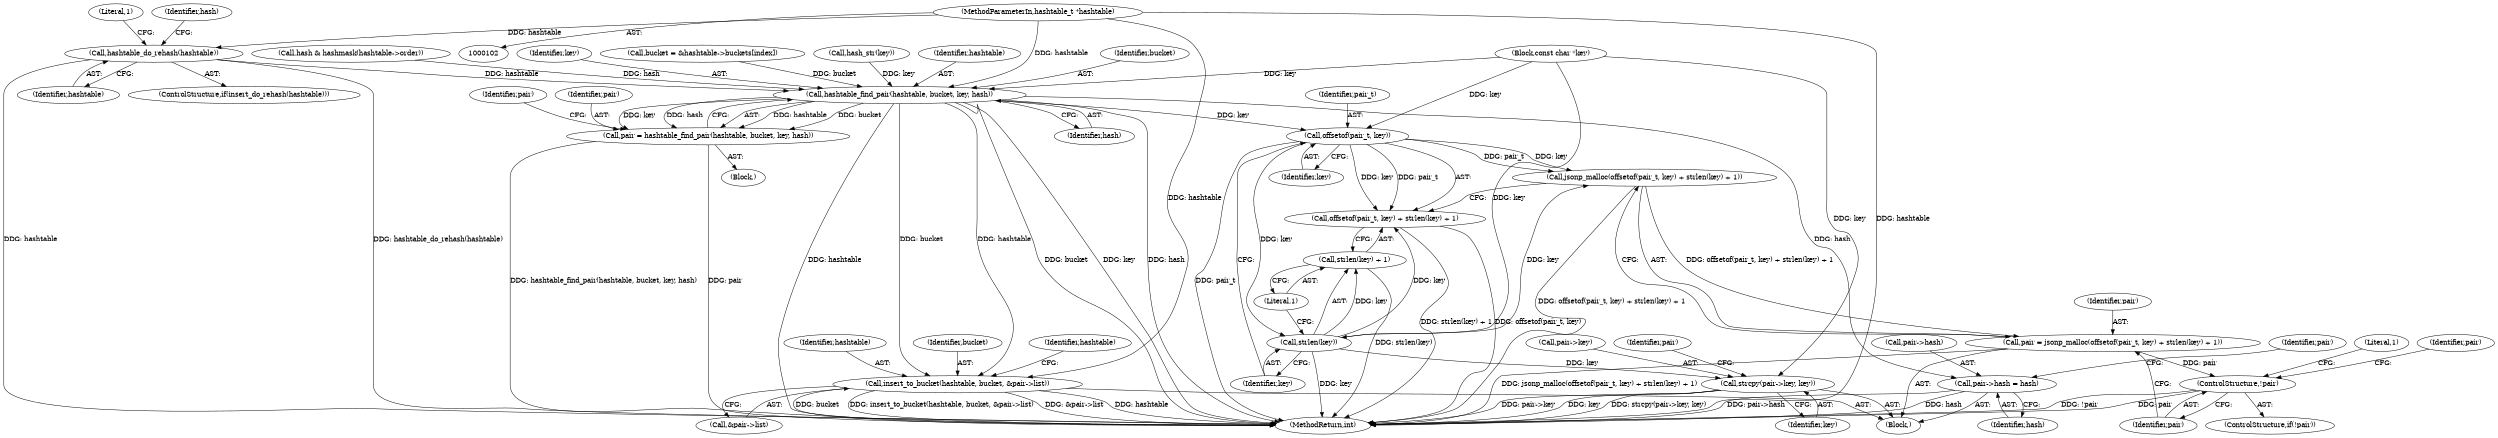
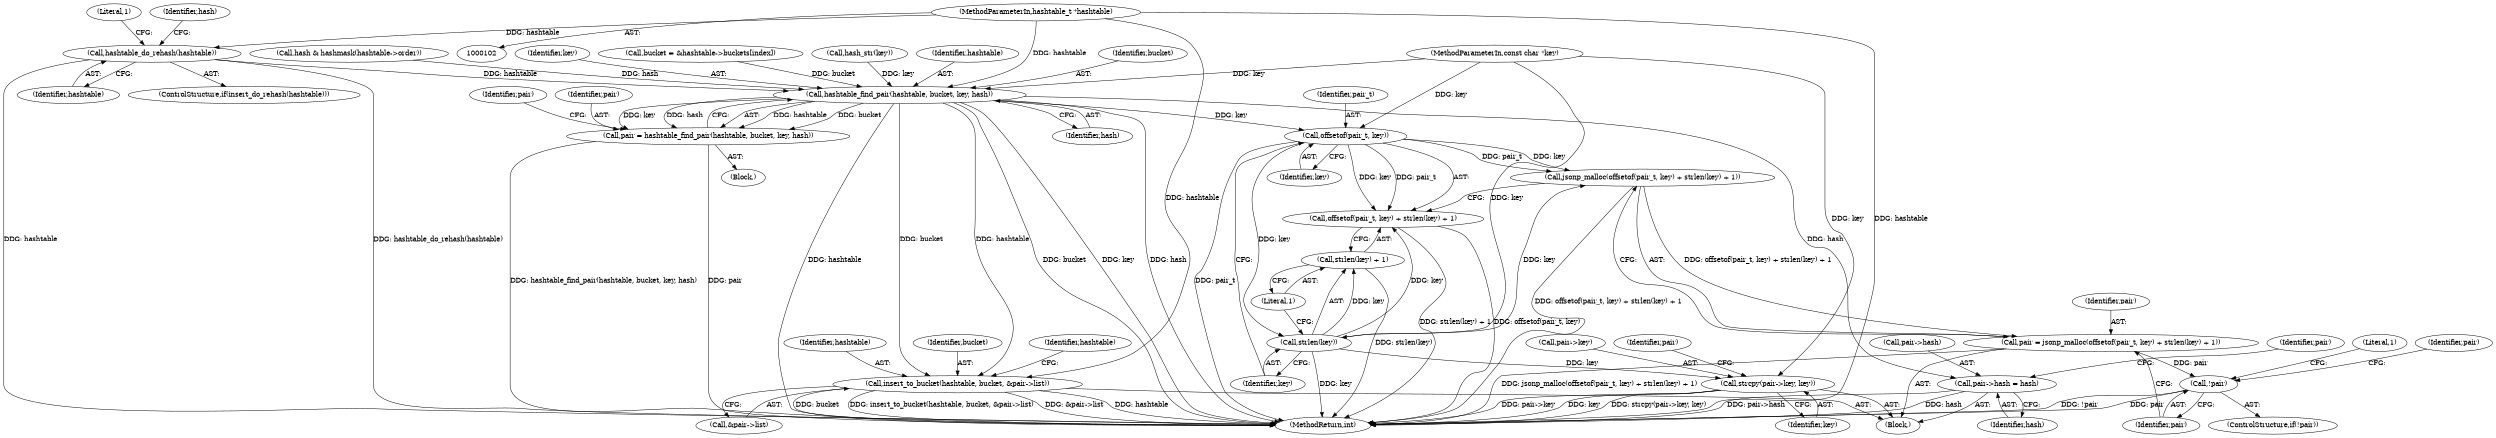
(1551, 54) -> (1495, 54)
(2238, 384) -> (2209, 384)
